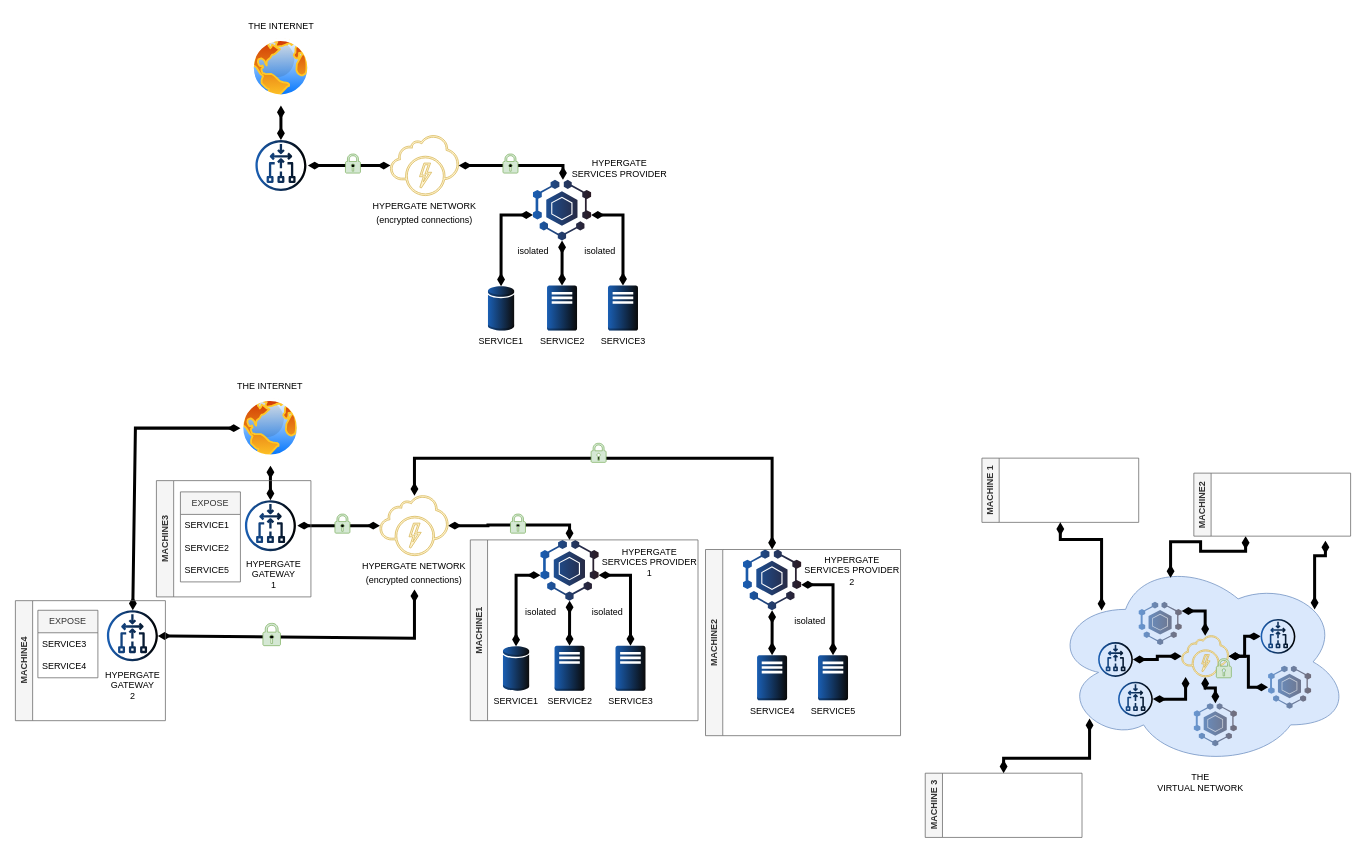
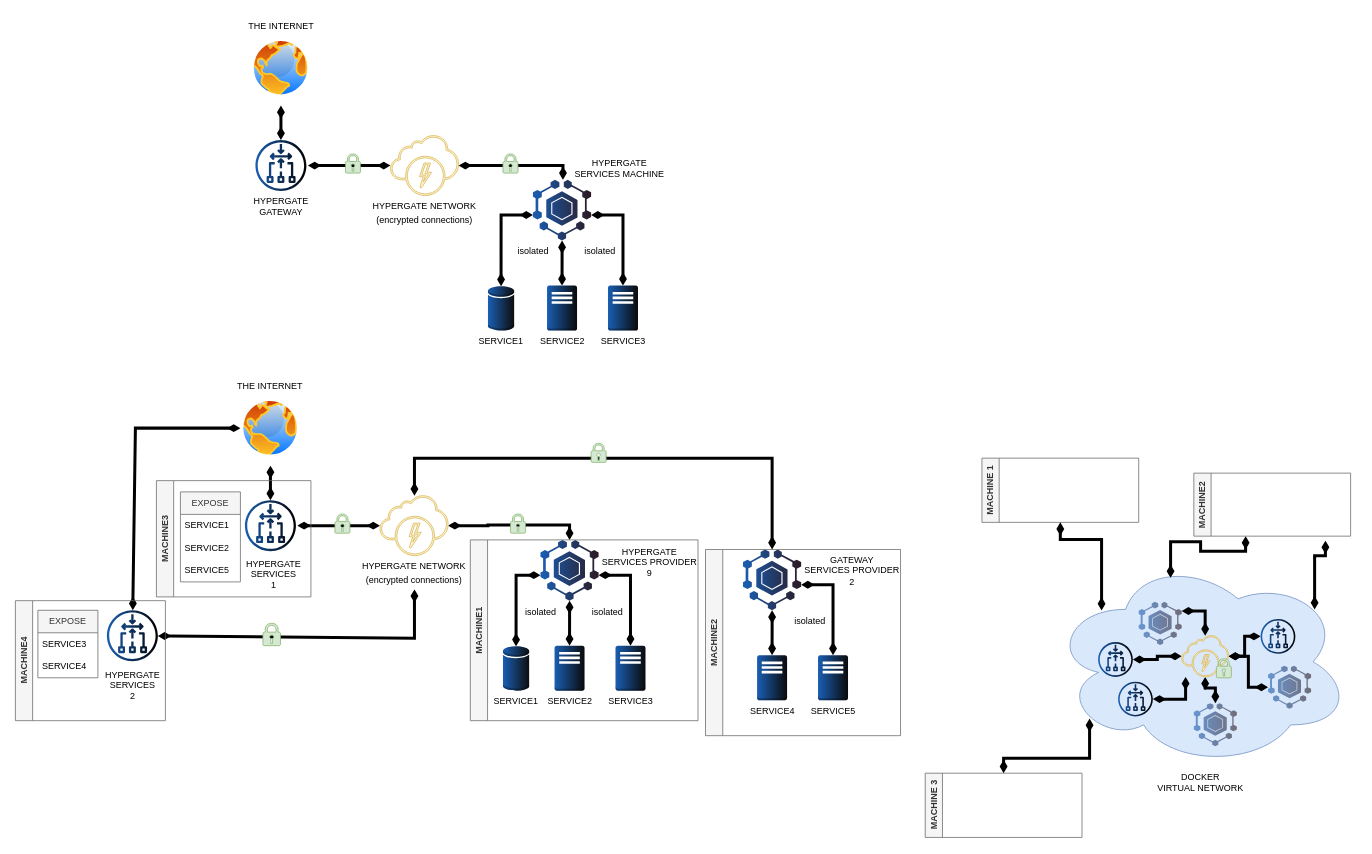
(620, 168) -> (620, 168)
none -> (281, 207)
(650, 562) -> (650, 562)
(852, 570) -> (852, 570)
(274, 574) -> (274, 574)
(133, 685) -> (133, 685)
(1200, 783) -> (1200, 783)
